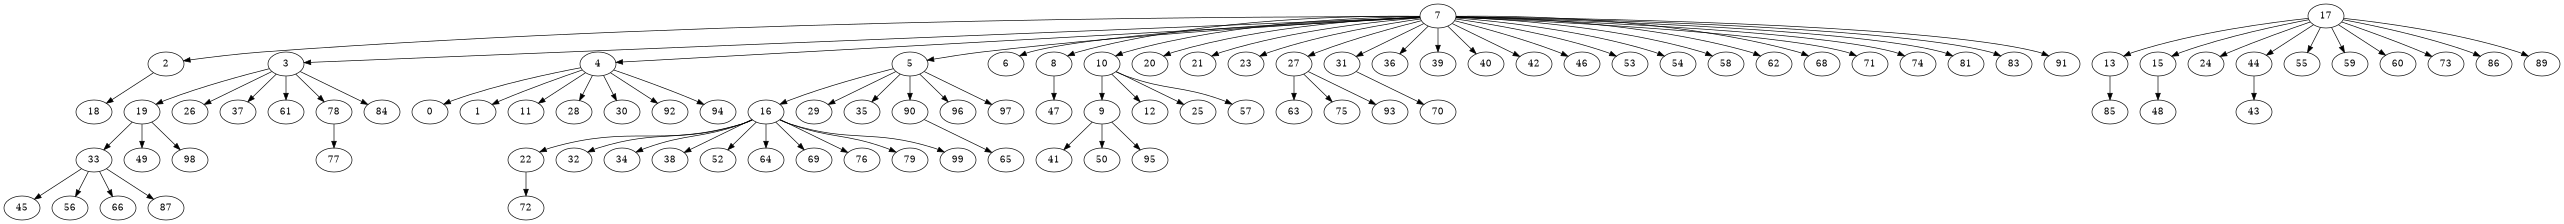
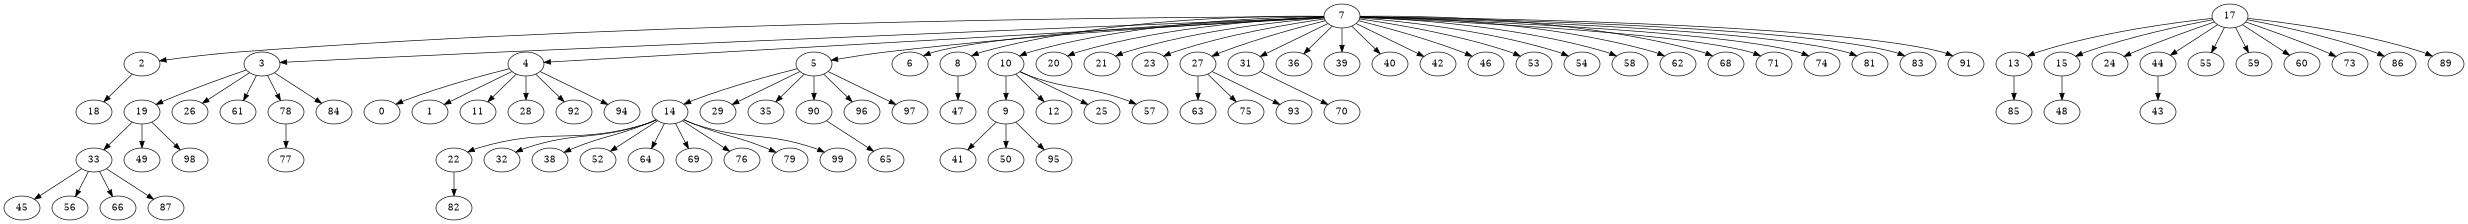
(238, 112) -> none
(622, 112) -> none
(766, 112) -> (670, 112)
(622, 160) -> none
(526, 208) -> (454, 208)
